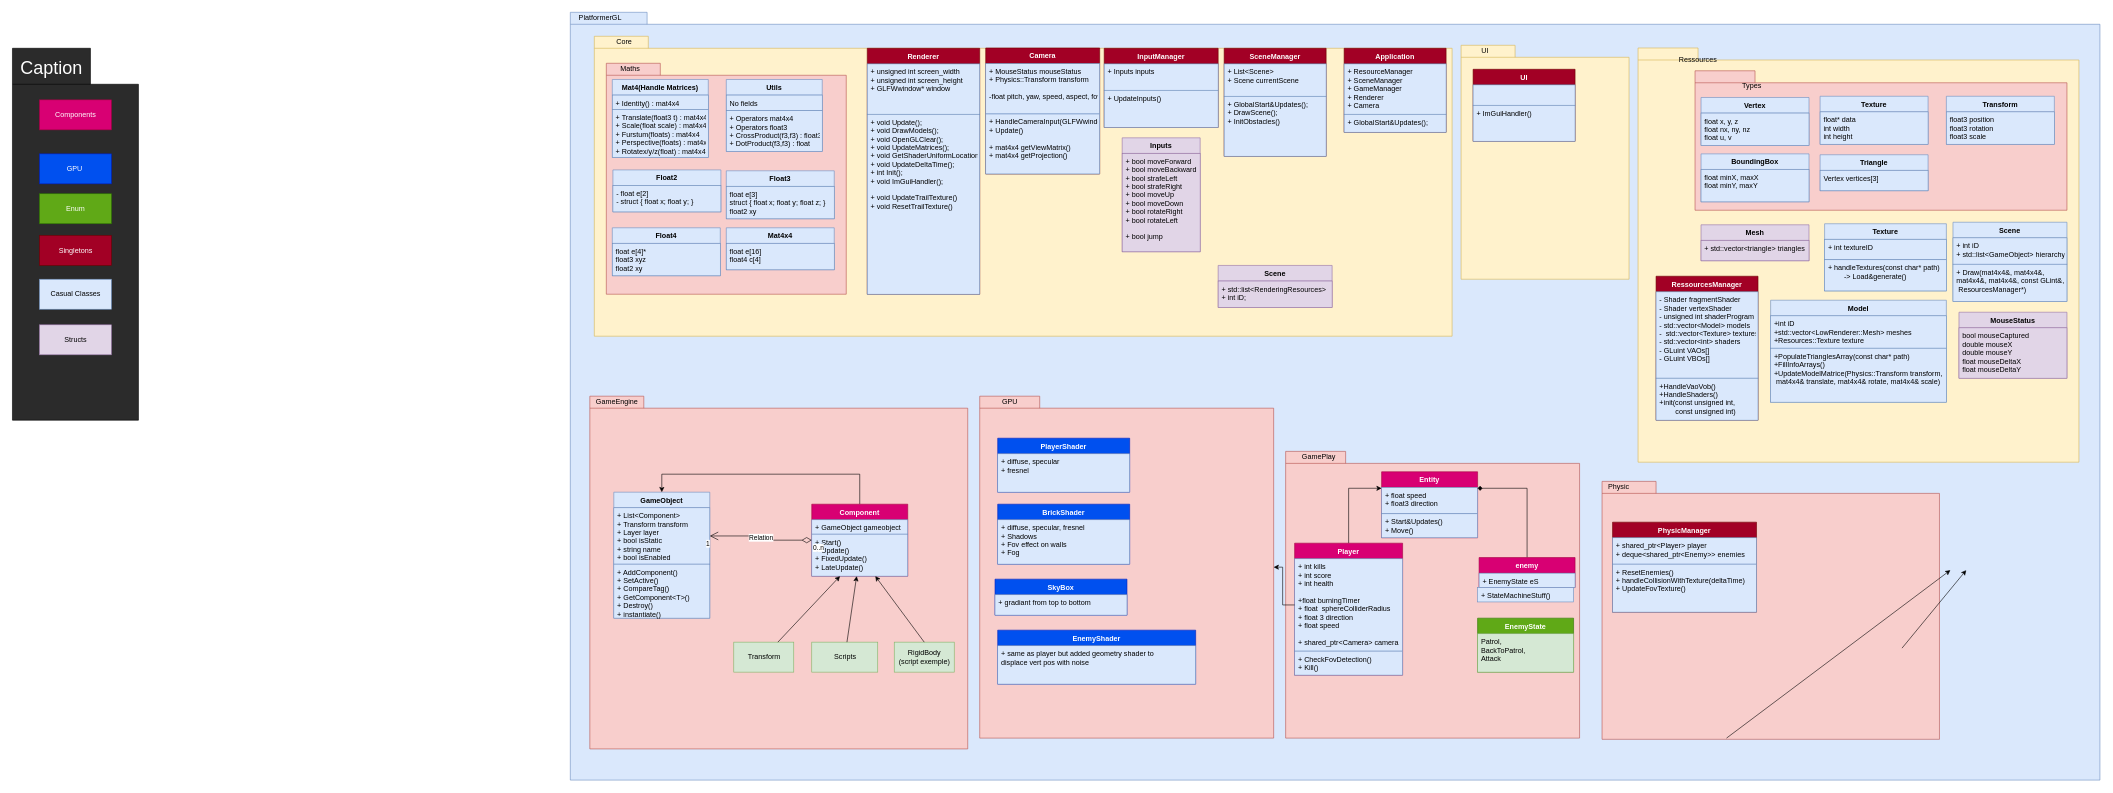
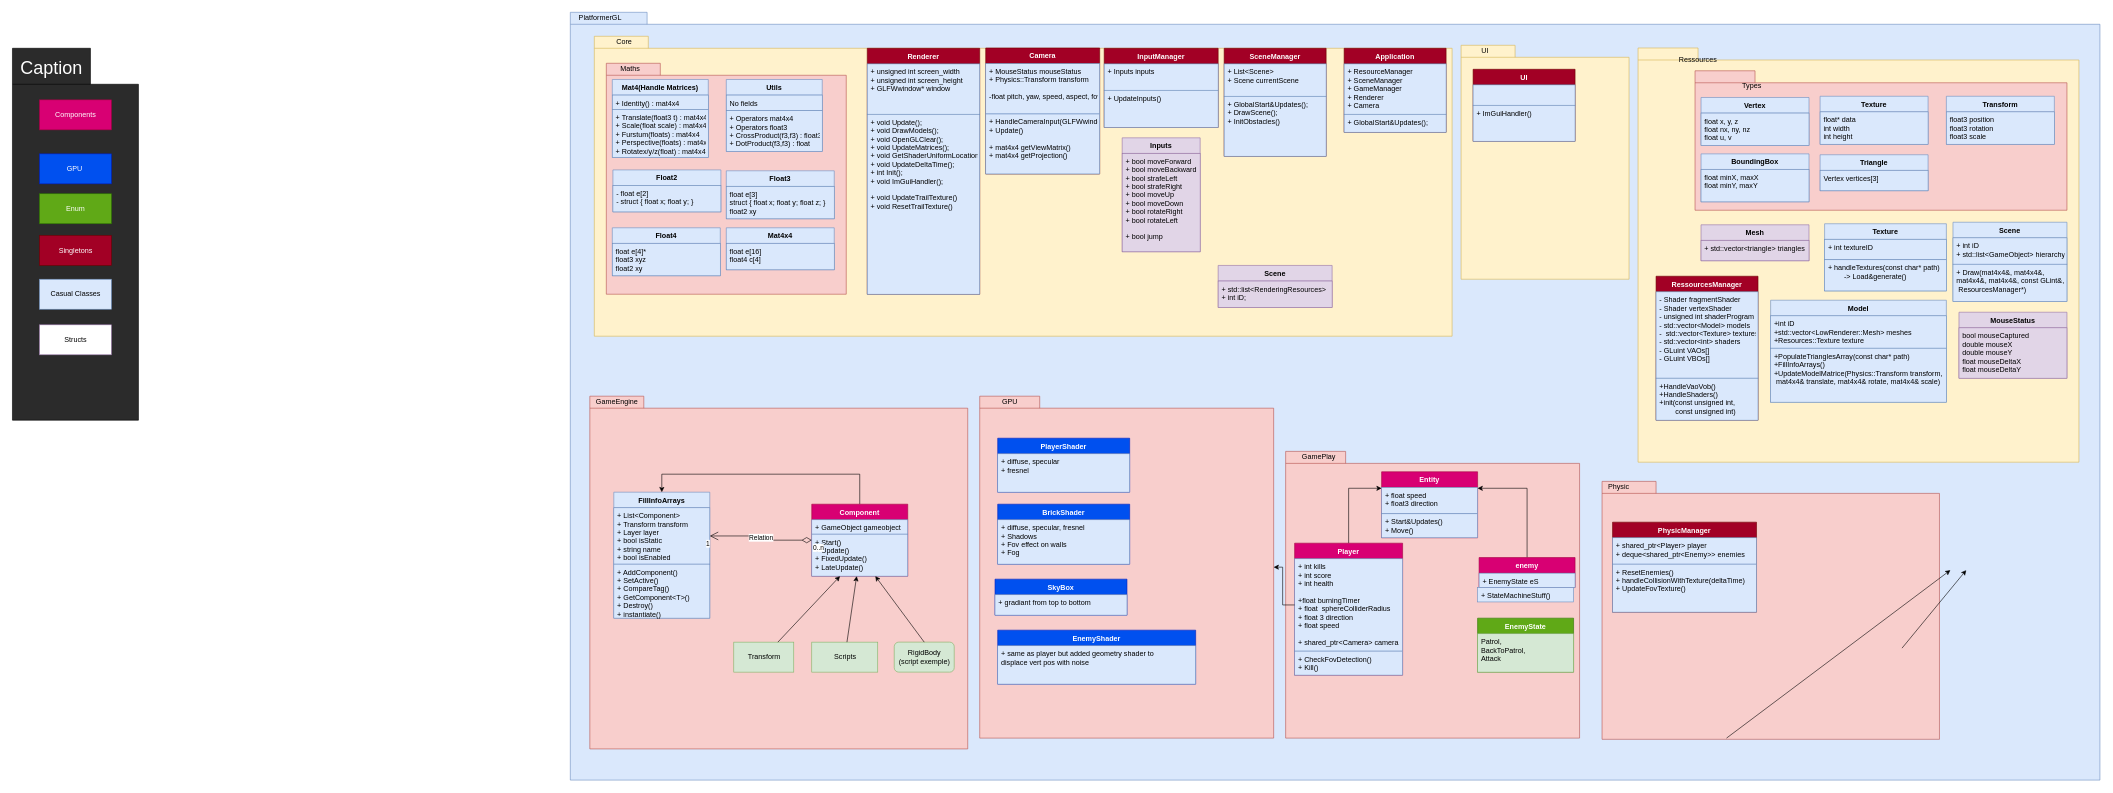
(75, 340) -> (75, 340)
(1483, 488) -> (1483, 488)
(662, 500) -> (662, 500)
(924, 657) -> (924, 657)
